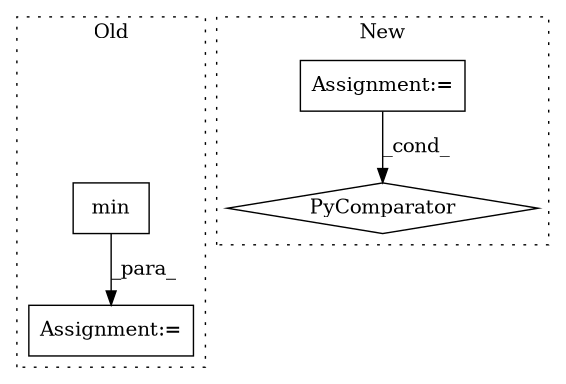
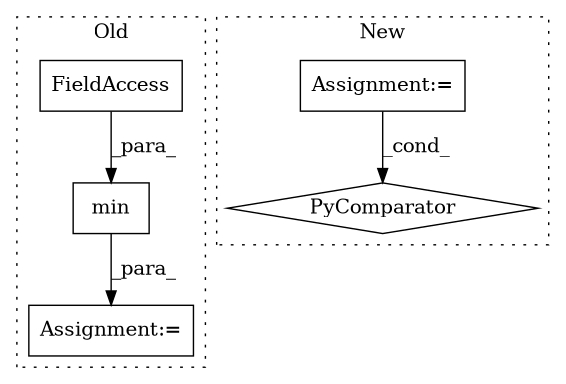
none -> (111, 86)
